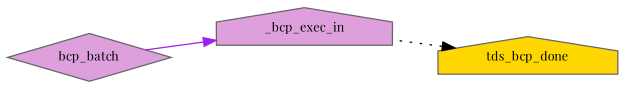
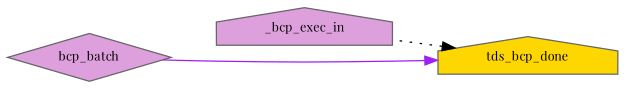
(174, 46) -> (294, 62)
